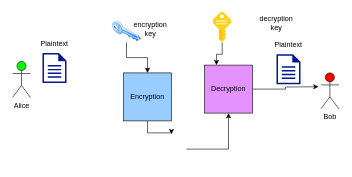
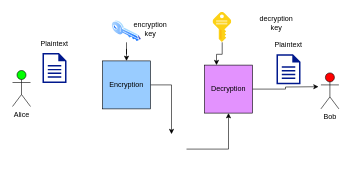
(21, 80) -> (21, 89)
(147, 97) -> (126, 85)
